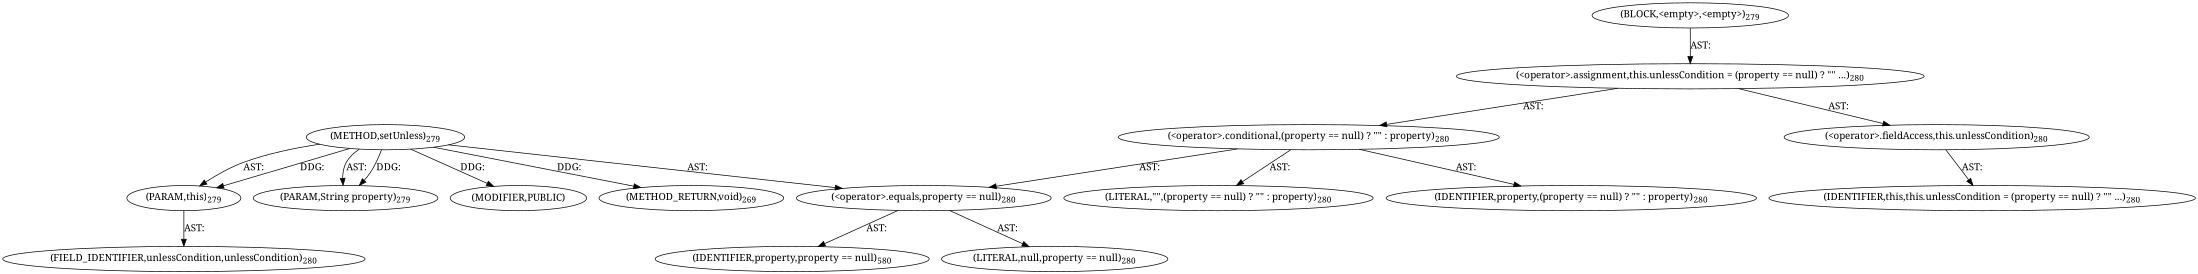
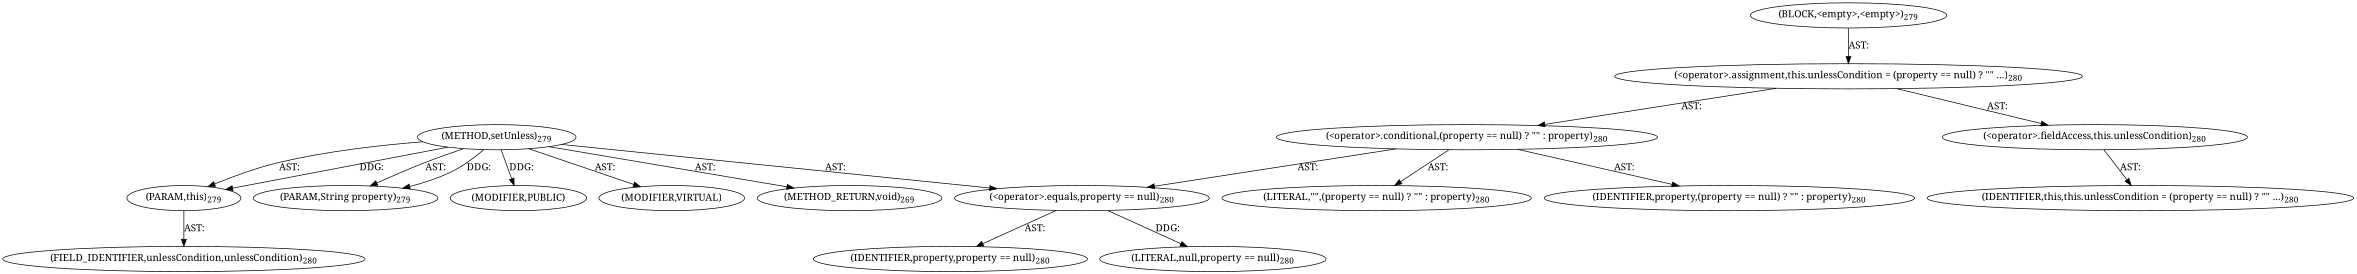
(571, 168) -> (707, 168)
none -> (672, 198)
(1009, 229) -> (1169, 229)
(885, 258) -> (1043, 258)
